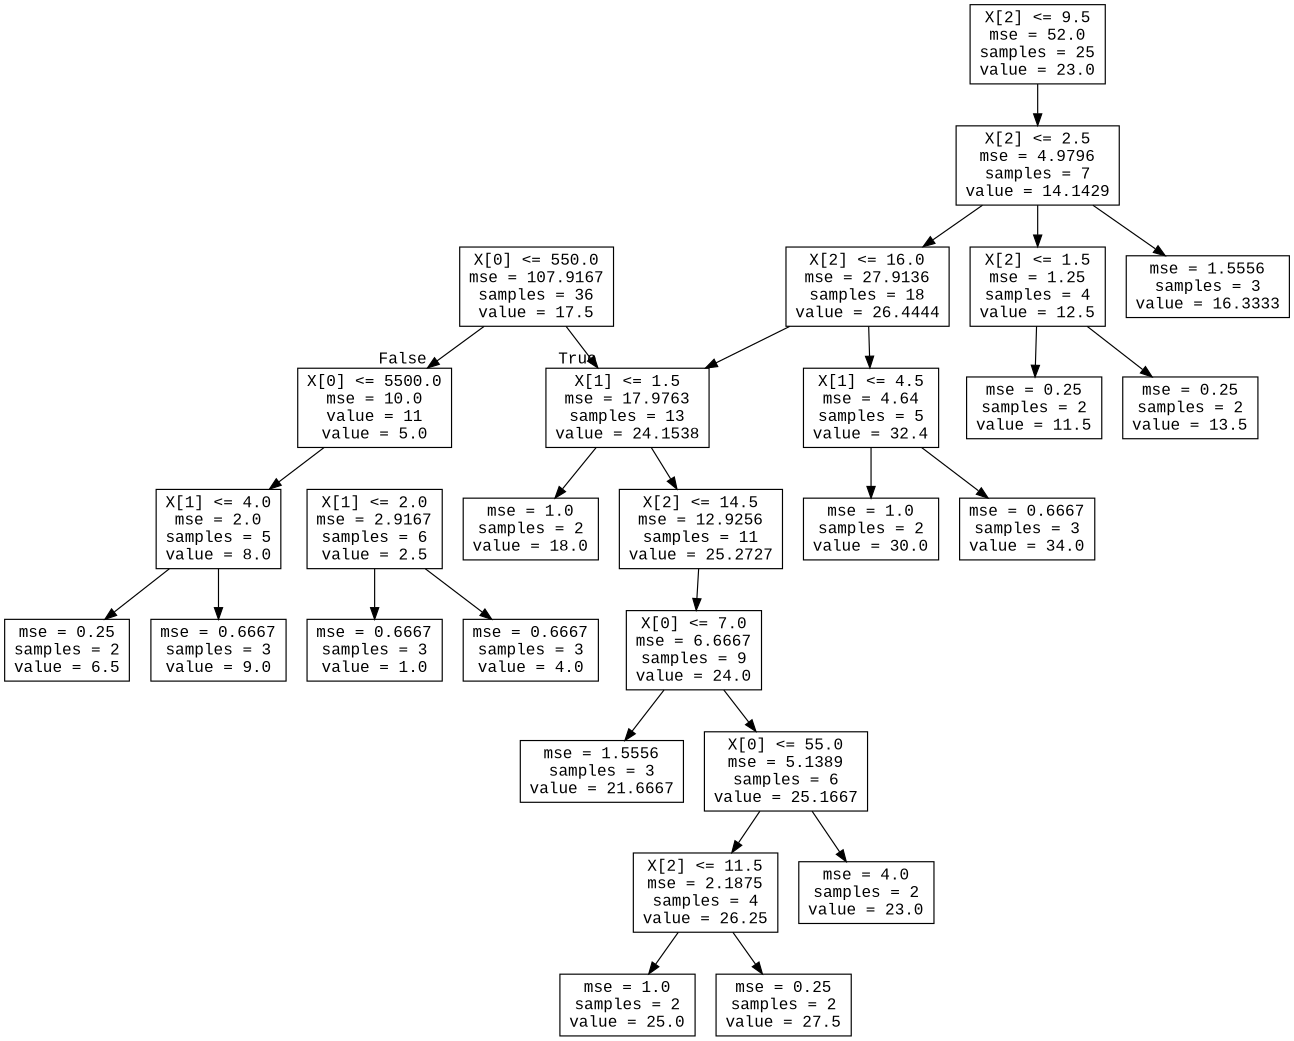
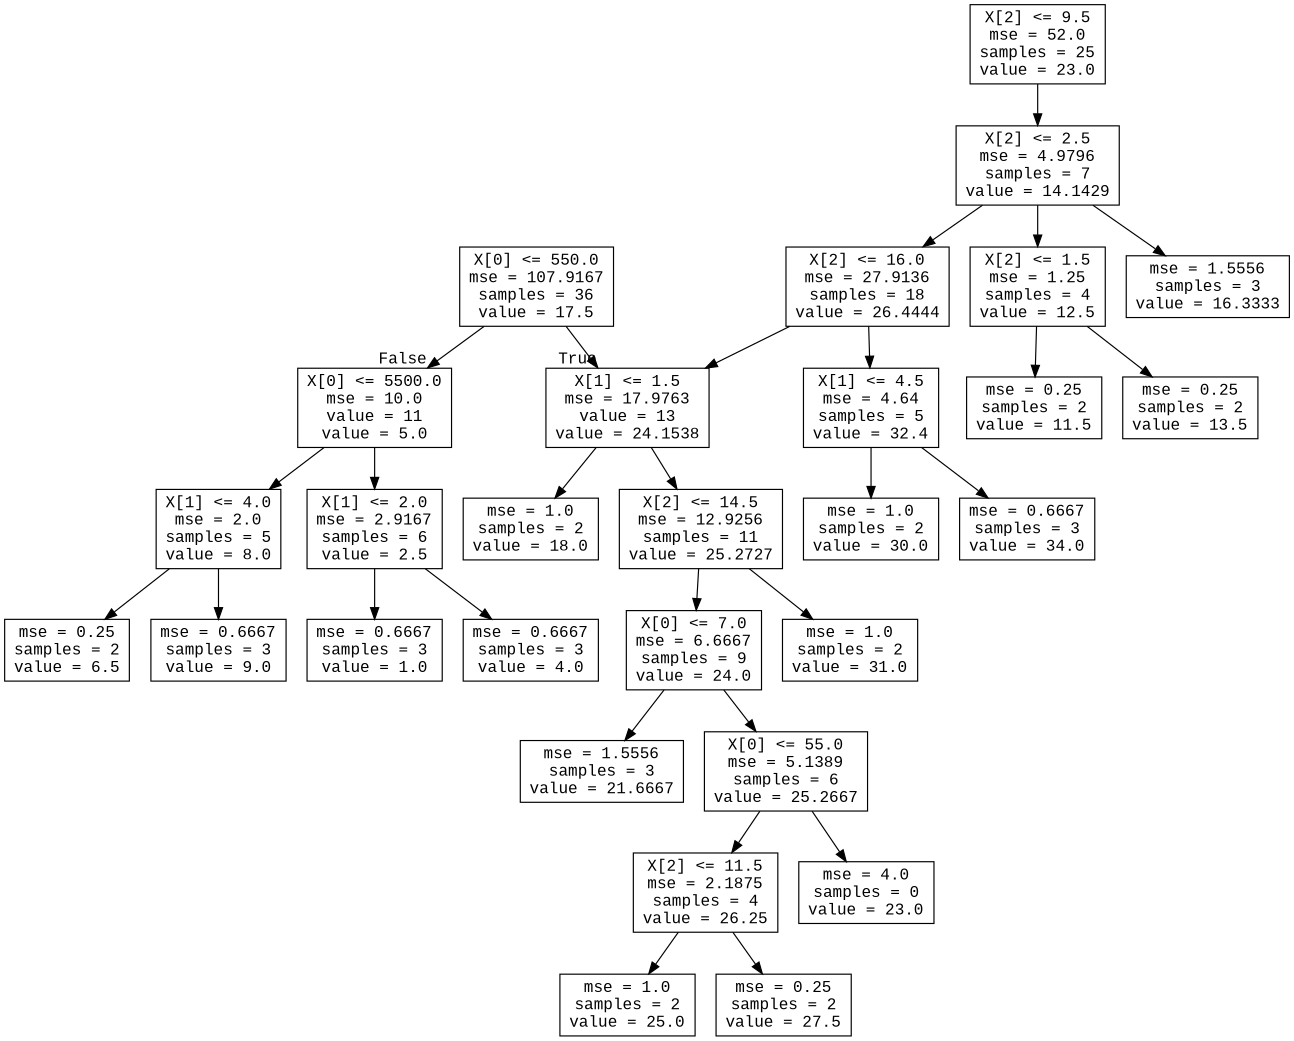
(628, 408) -> (628, 408)
none -> (375, 462)
none -> (850, 650)
(786, 771) -> (786, 771)
(866, 893) -> (866, 893)
